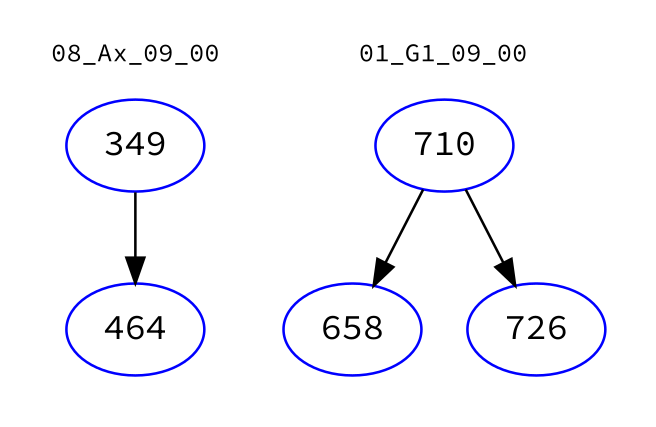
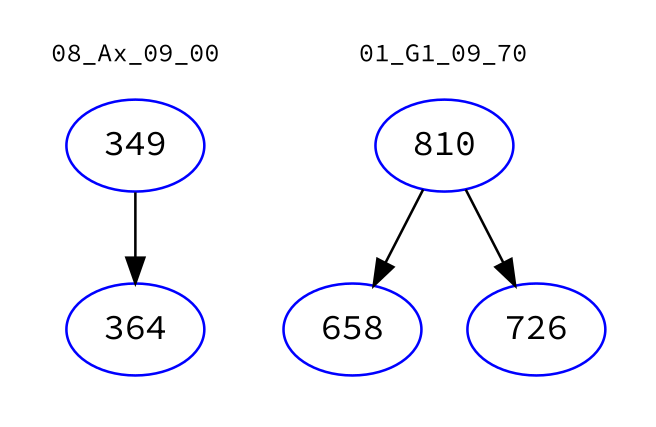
(444, 55) -> (444, 55)
(444, 146) -> (444, 146)
(135, 329) -> (135, 329)
